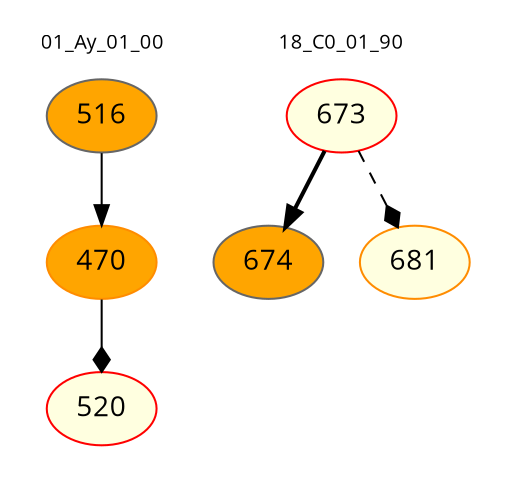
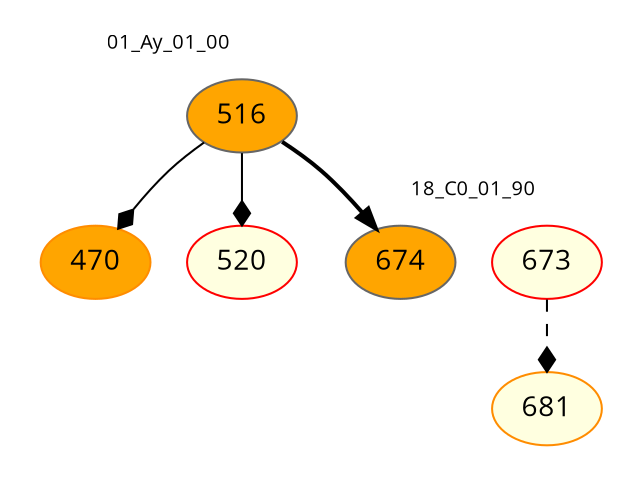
(102, 179) -> (166, 173)
(310, 180) -> (342, 191)
(102, 323) -> (242, 177)
